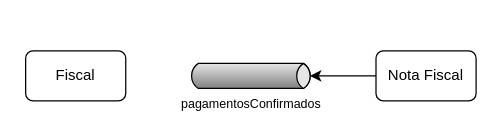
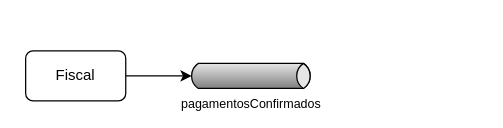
none -> (154, 76)
(347, 76) -> none
(426, 76) -> none
